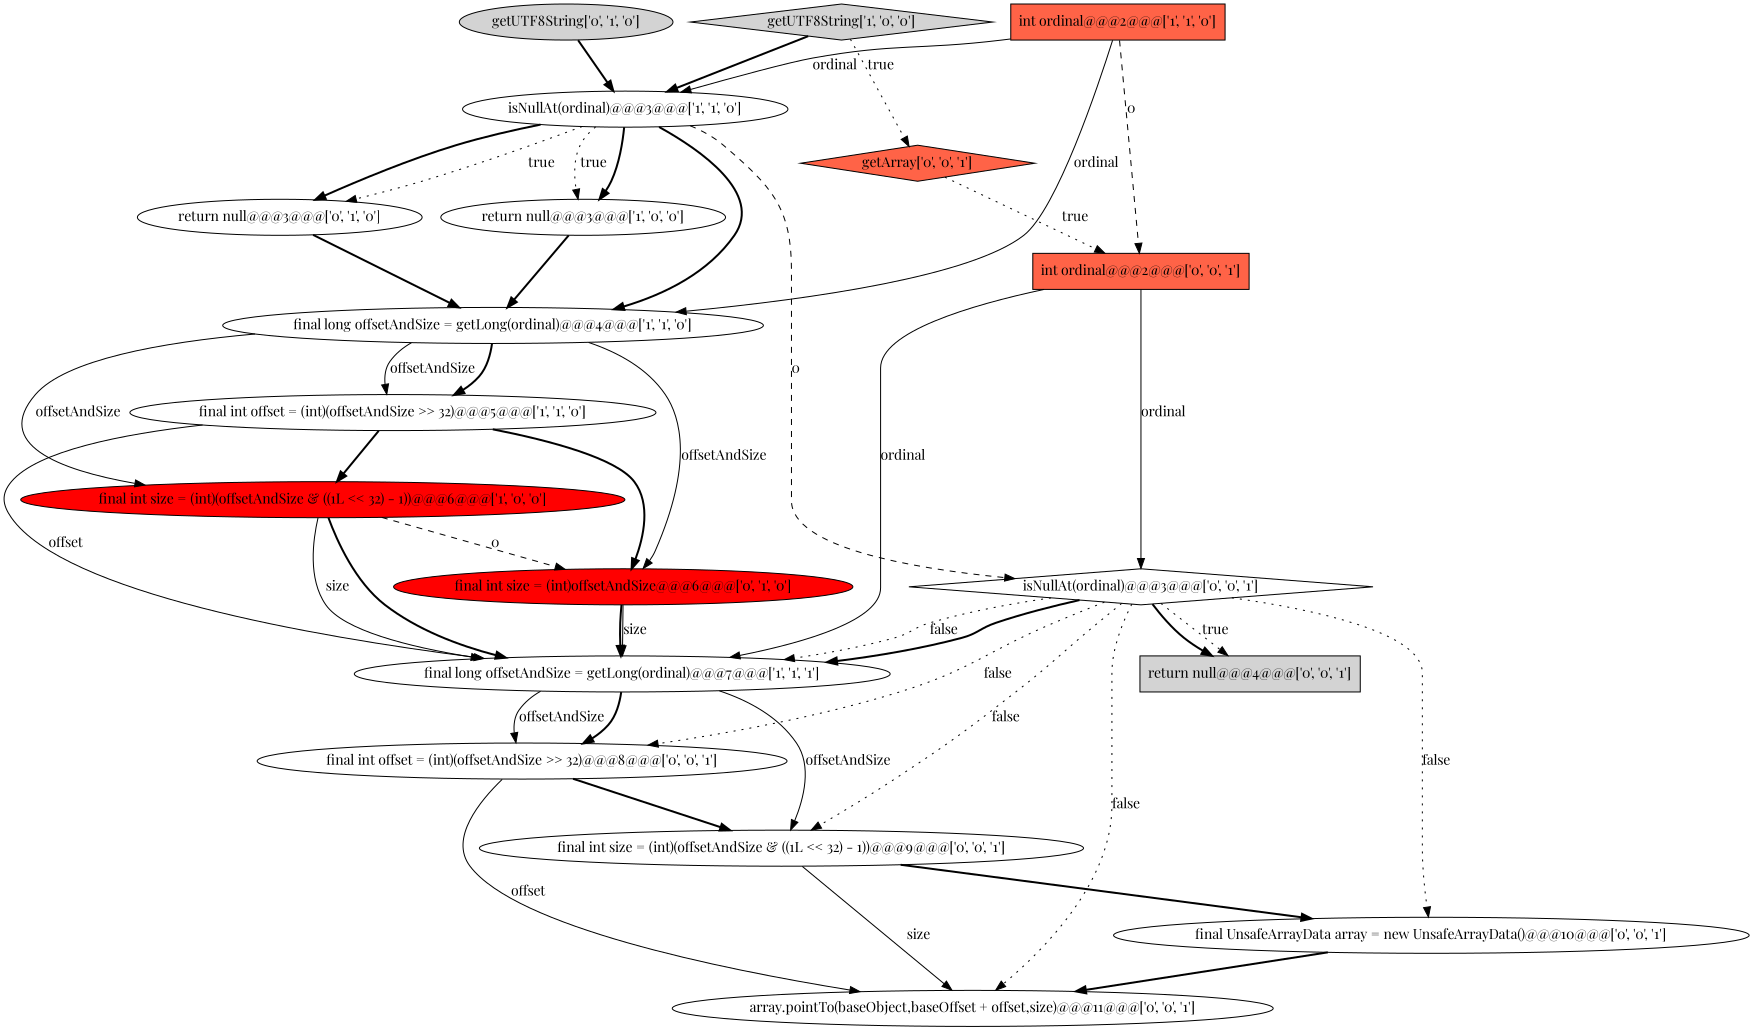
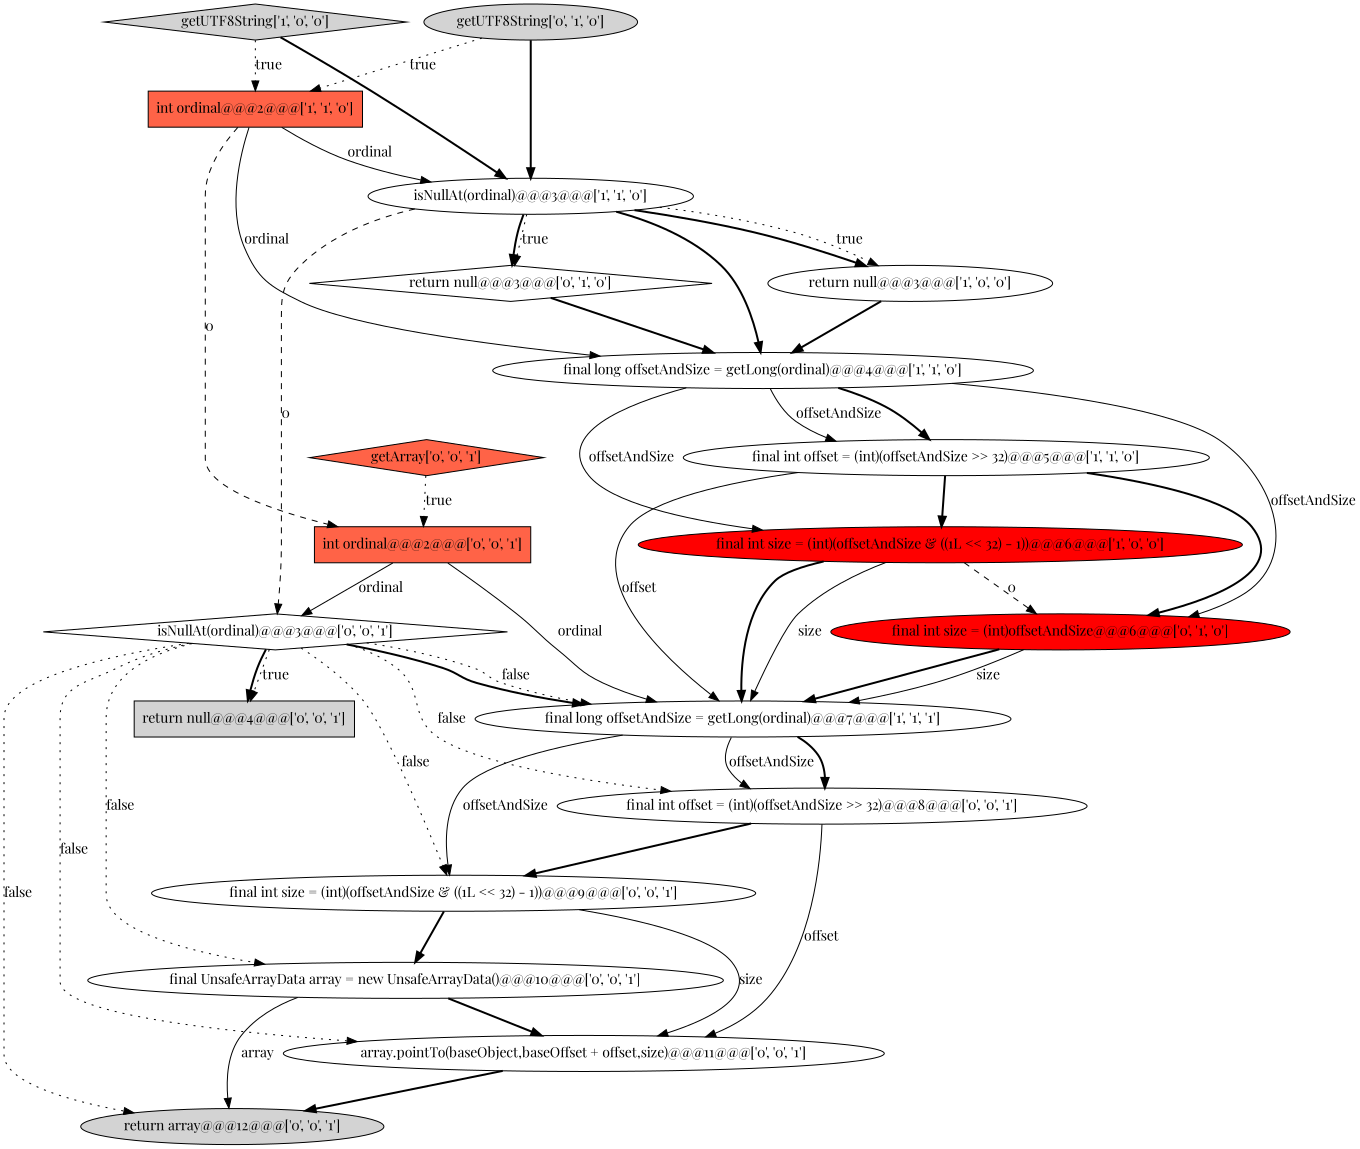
none -> (401, 63)
(877, 88) -> (255, 61)
(280, 217) -> (511, 283)
none -> (232, 1127)
